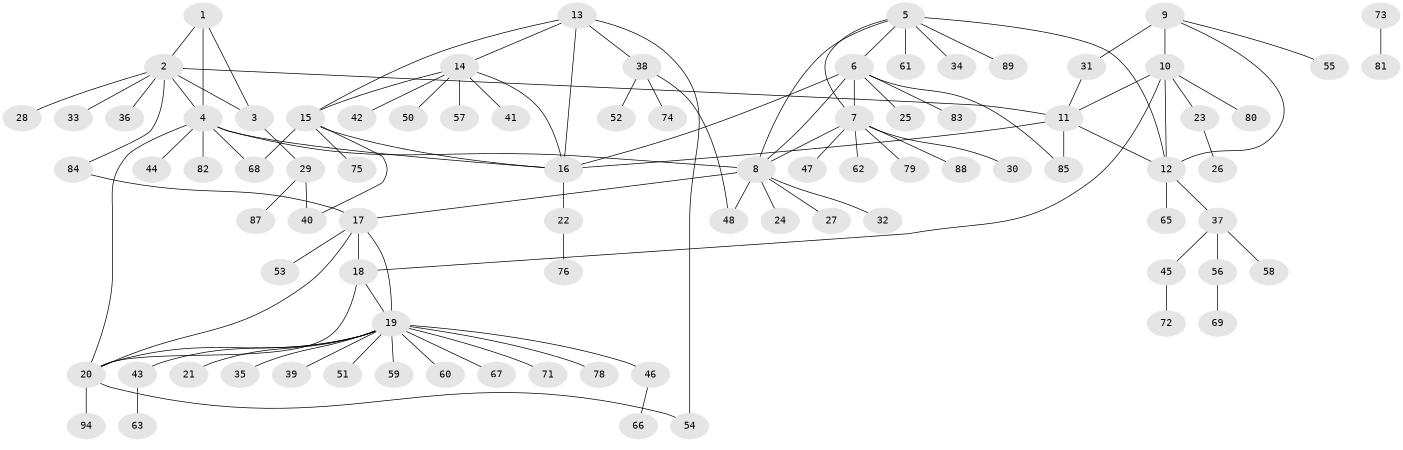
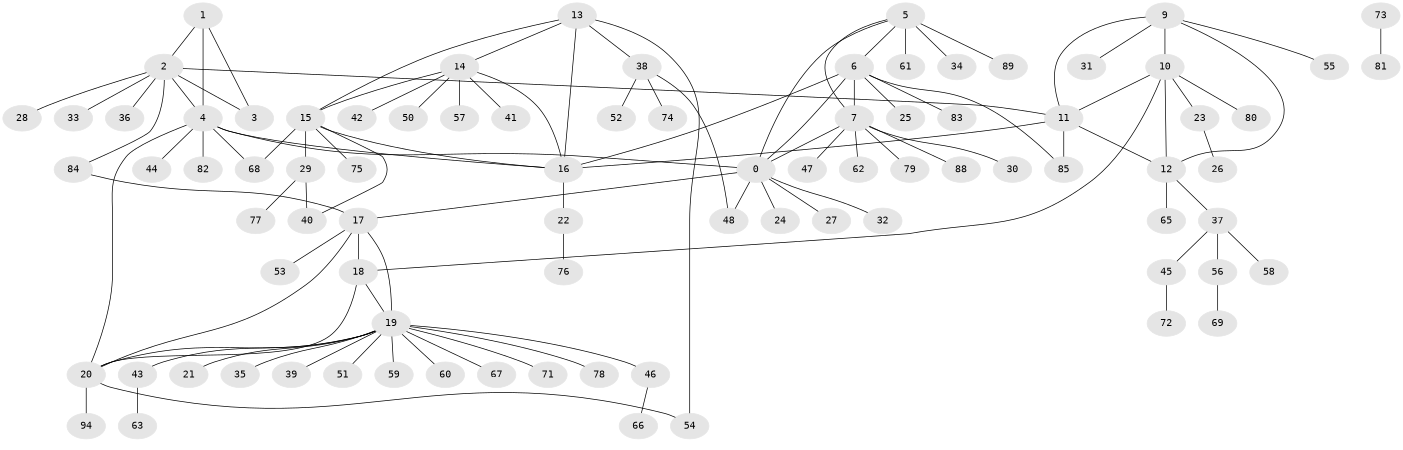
(1078, 40) -> none
(1075, 93) -> (1076, 39)
(284, 148) -> (306, 140)
(756, 170) -> (756, 170)
(256, 221) -> (256, 221)
